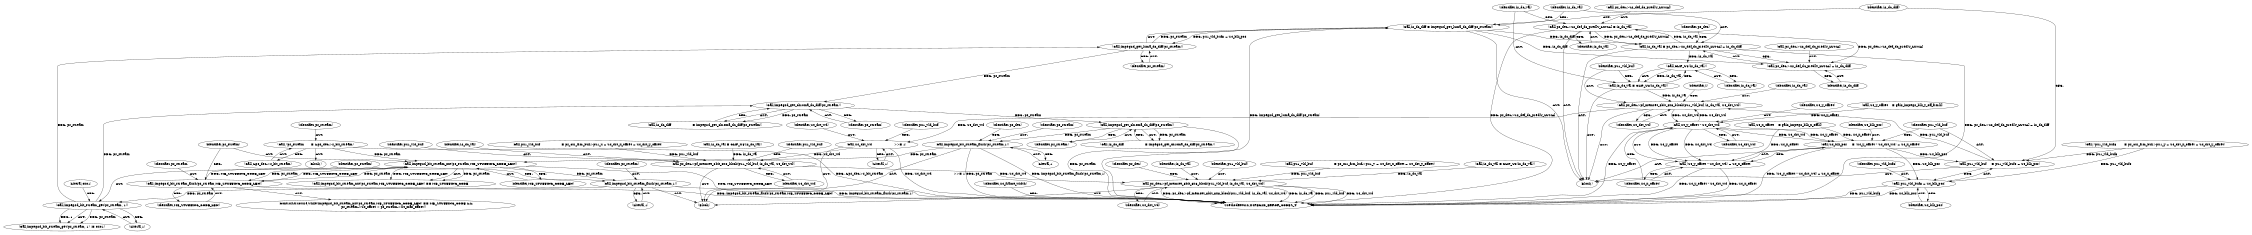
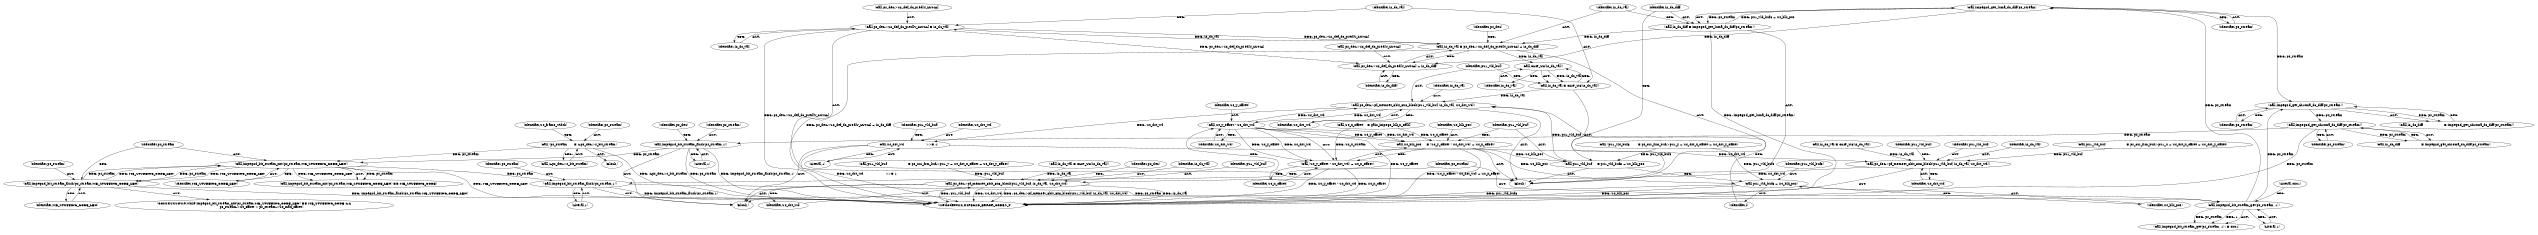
(1616, 56) -> (1705, 35)
(1903, 106) -> none
(1785, 145) -> (1351, 145)
(1969, 174) -> (1689, 174)
(1969, 177) -> (1756, 194)
(1116, 199) -> (561, 134)
